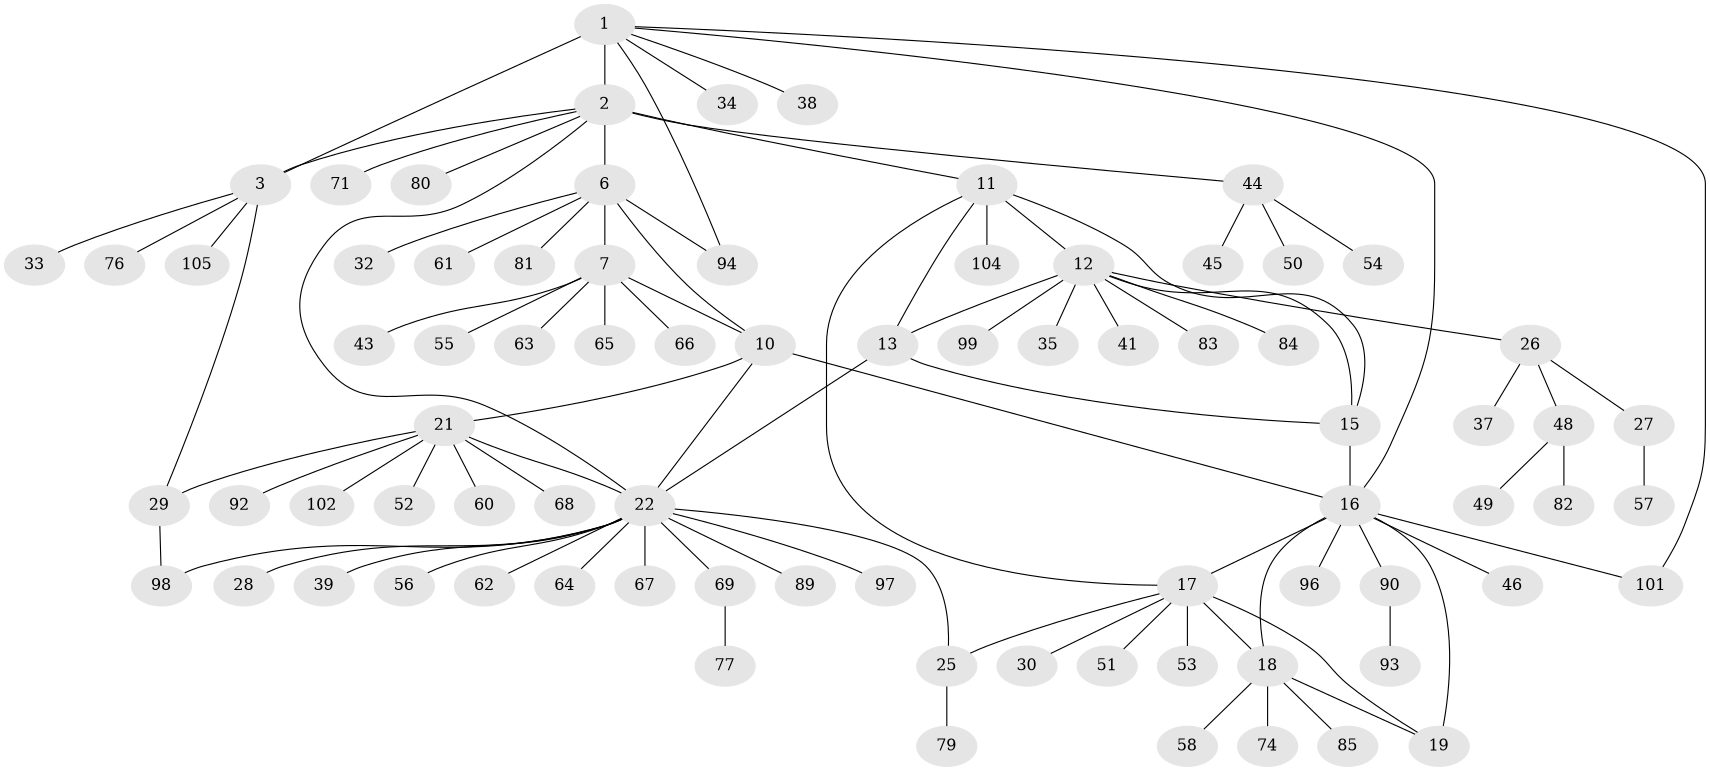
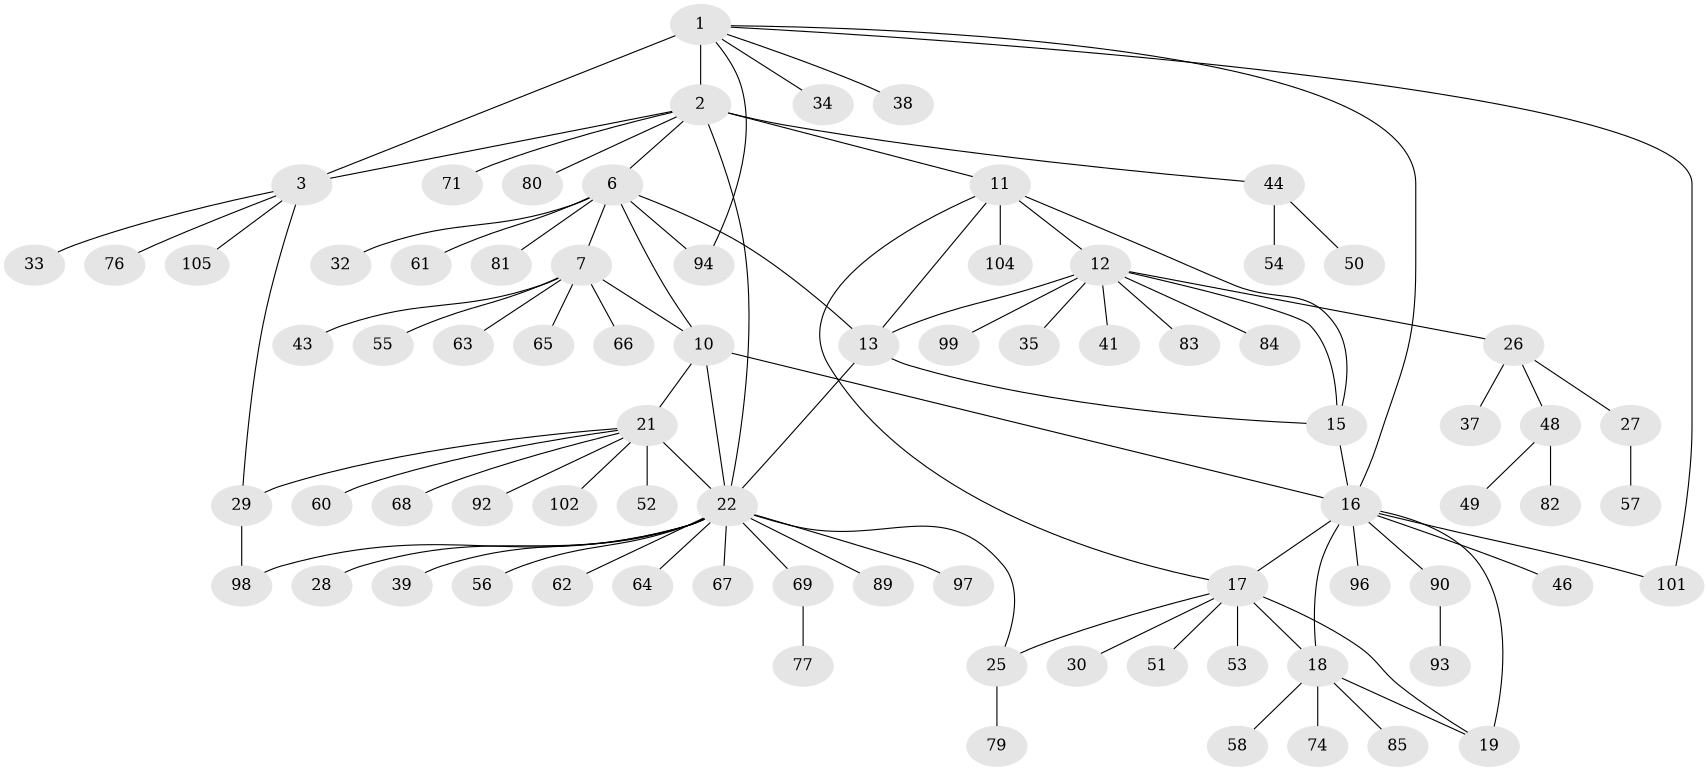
none -> (753, 251)
(1213, 265) -> none
